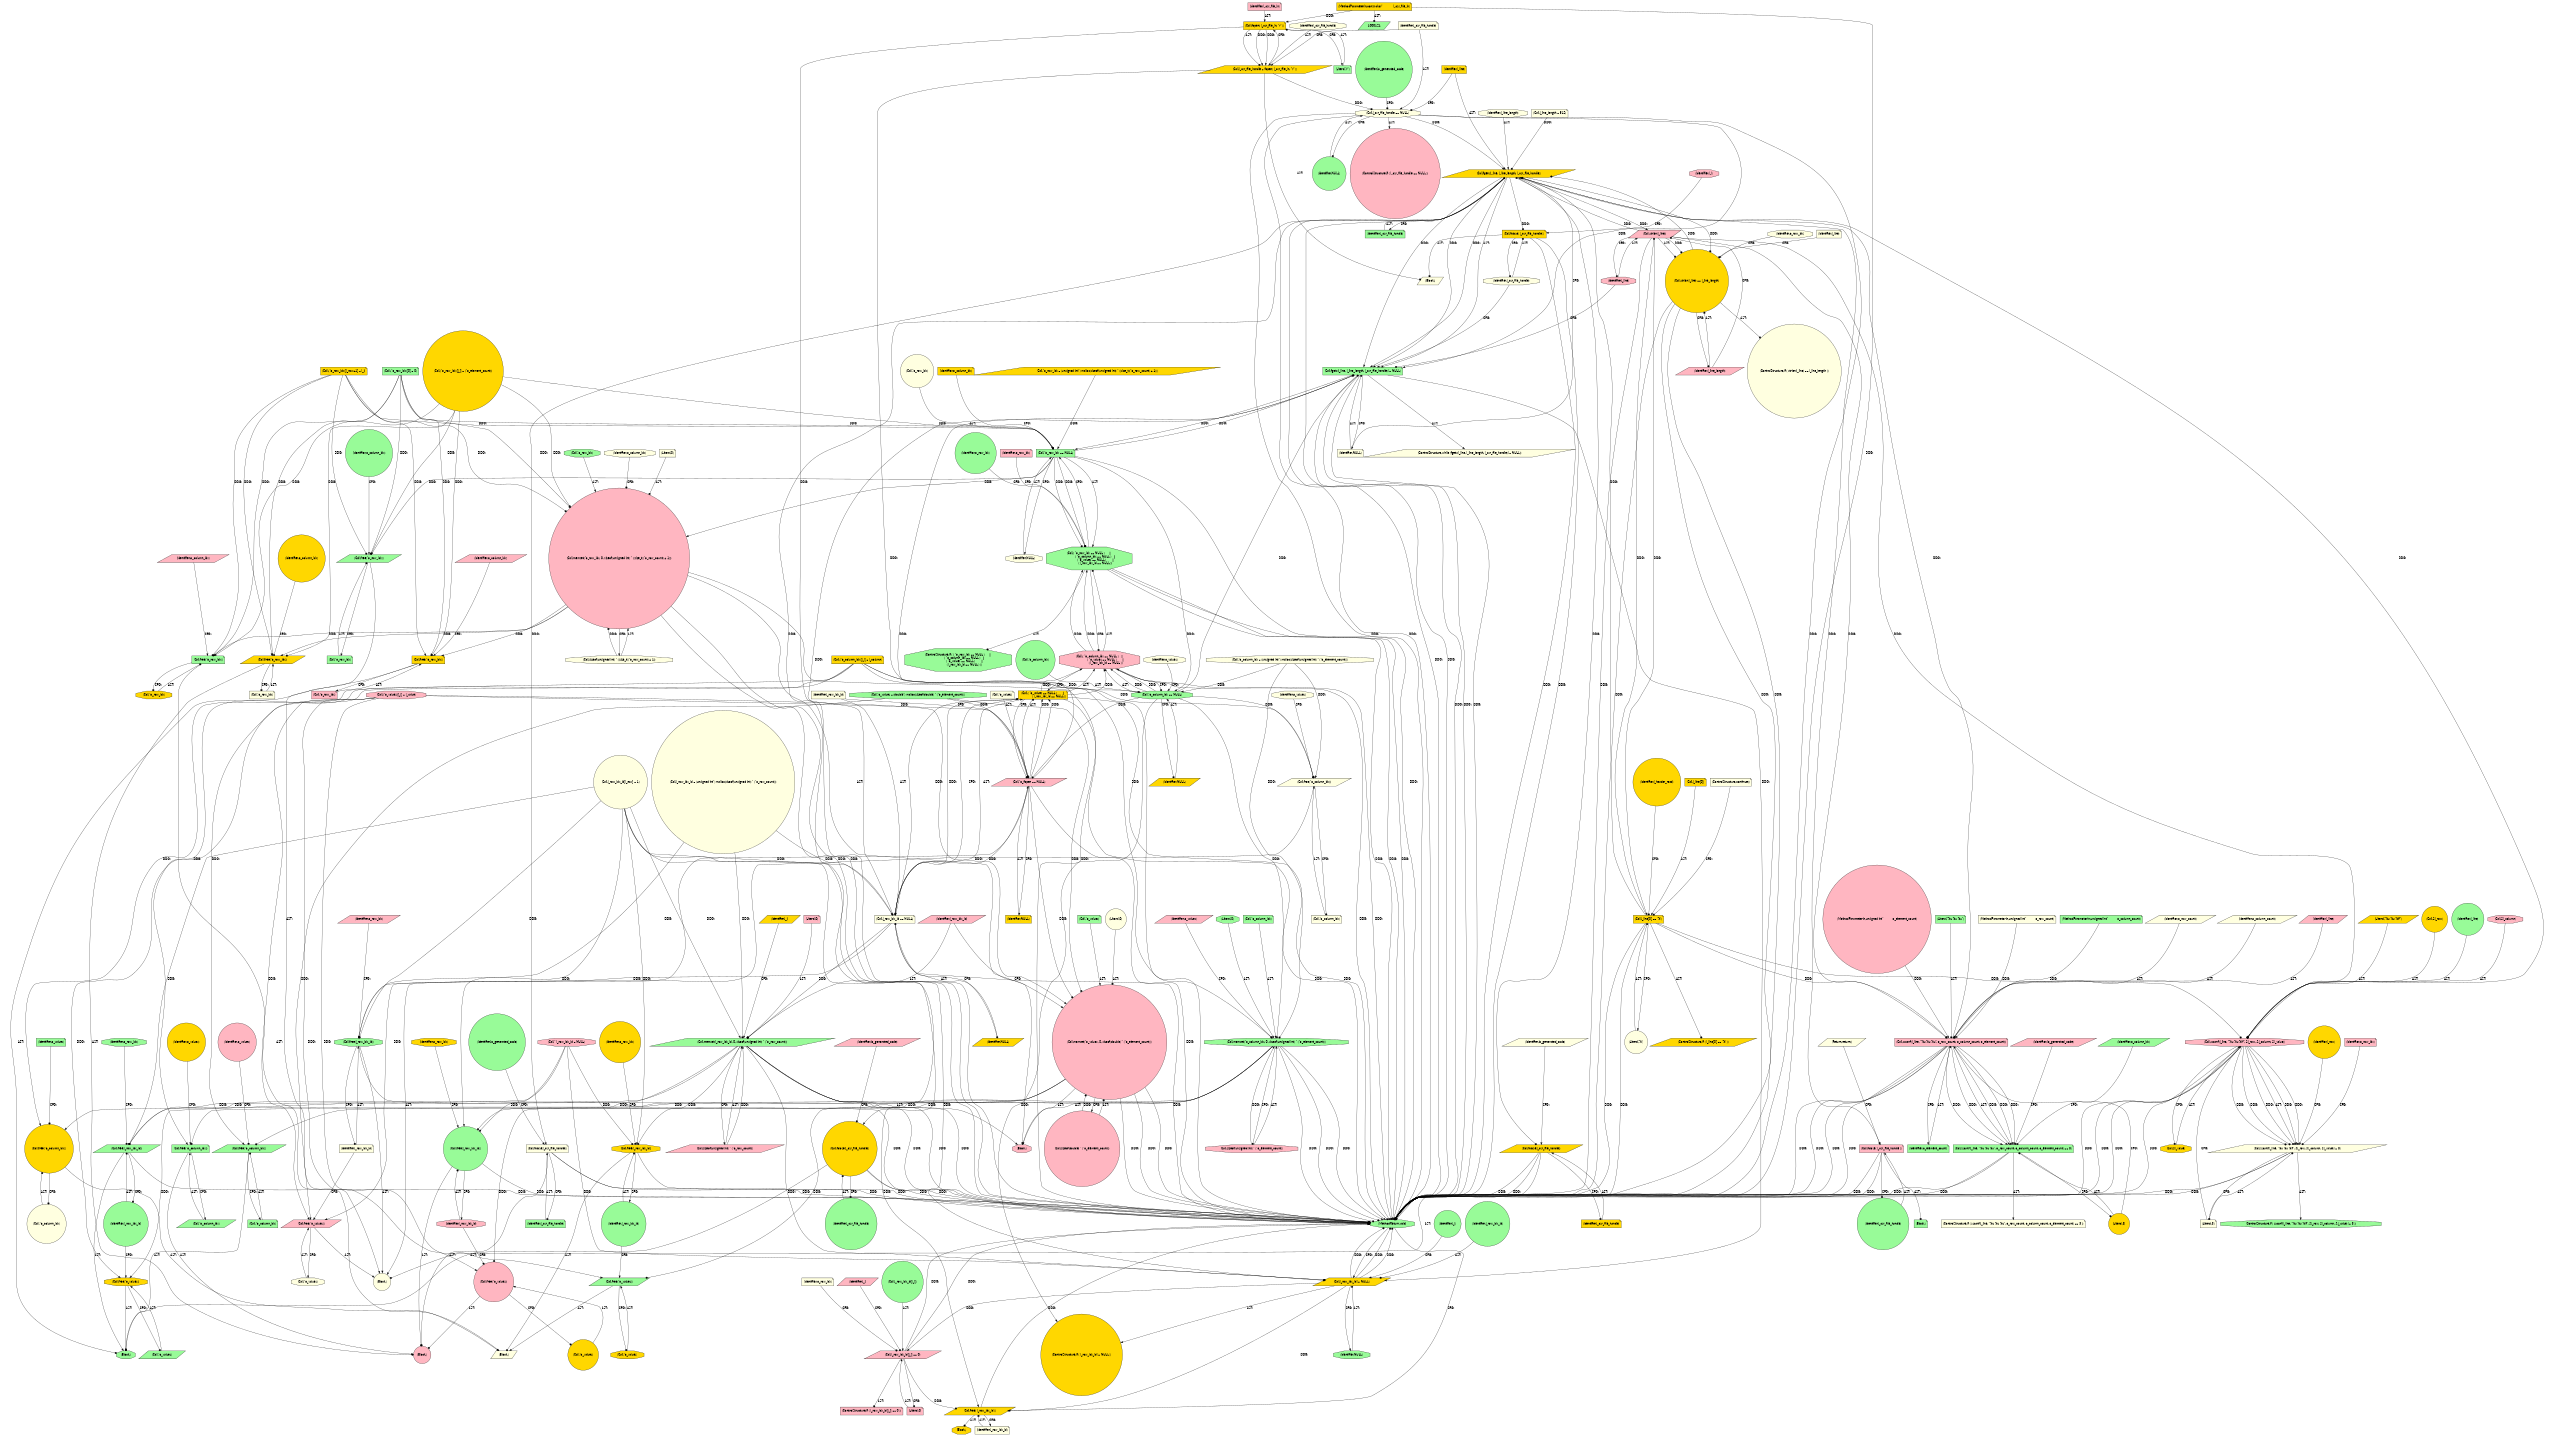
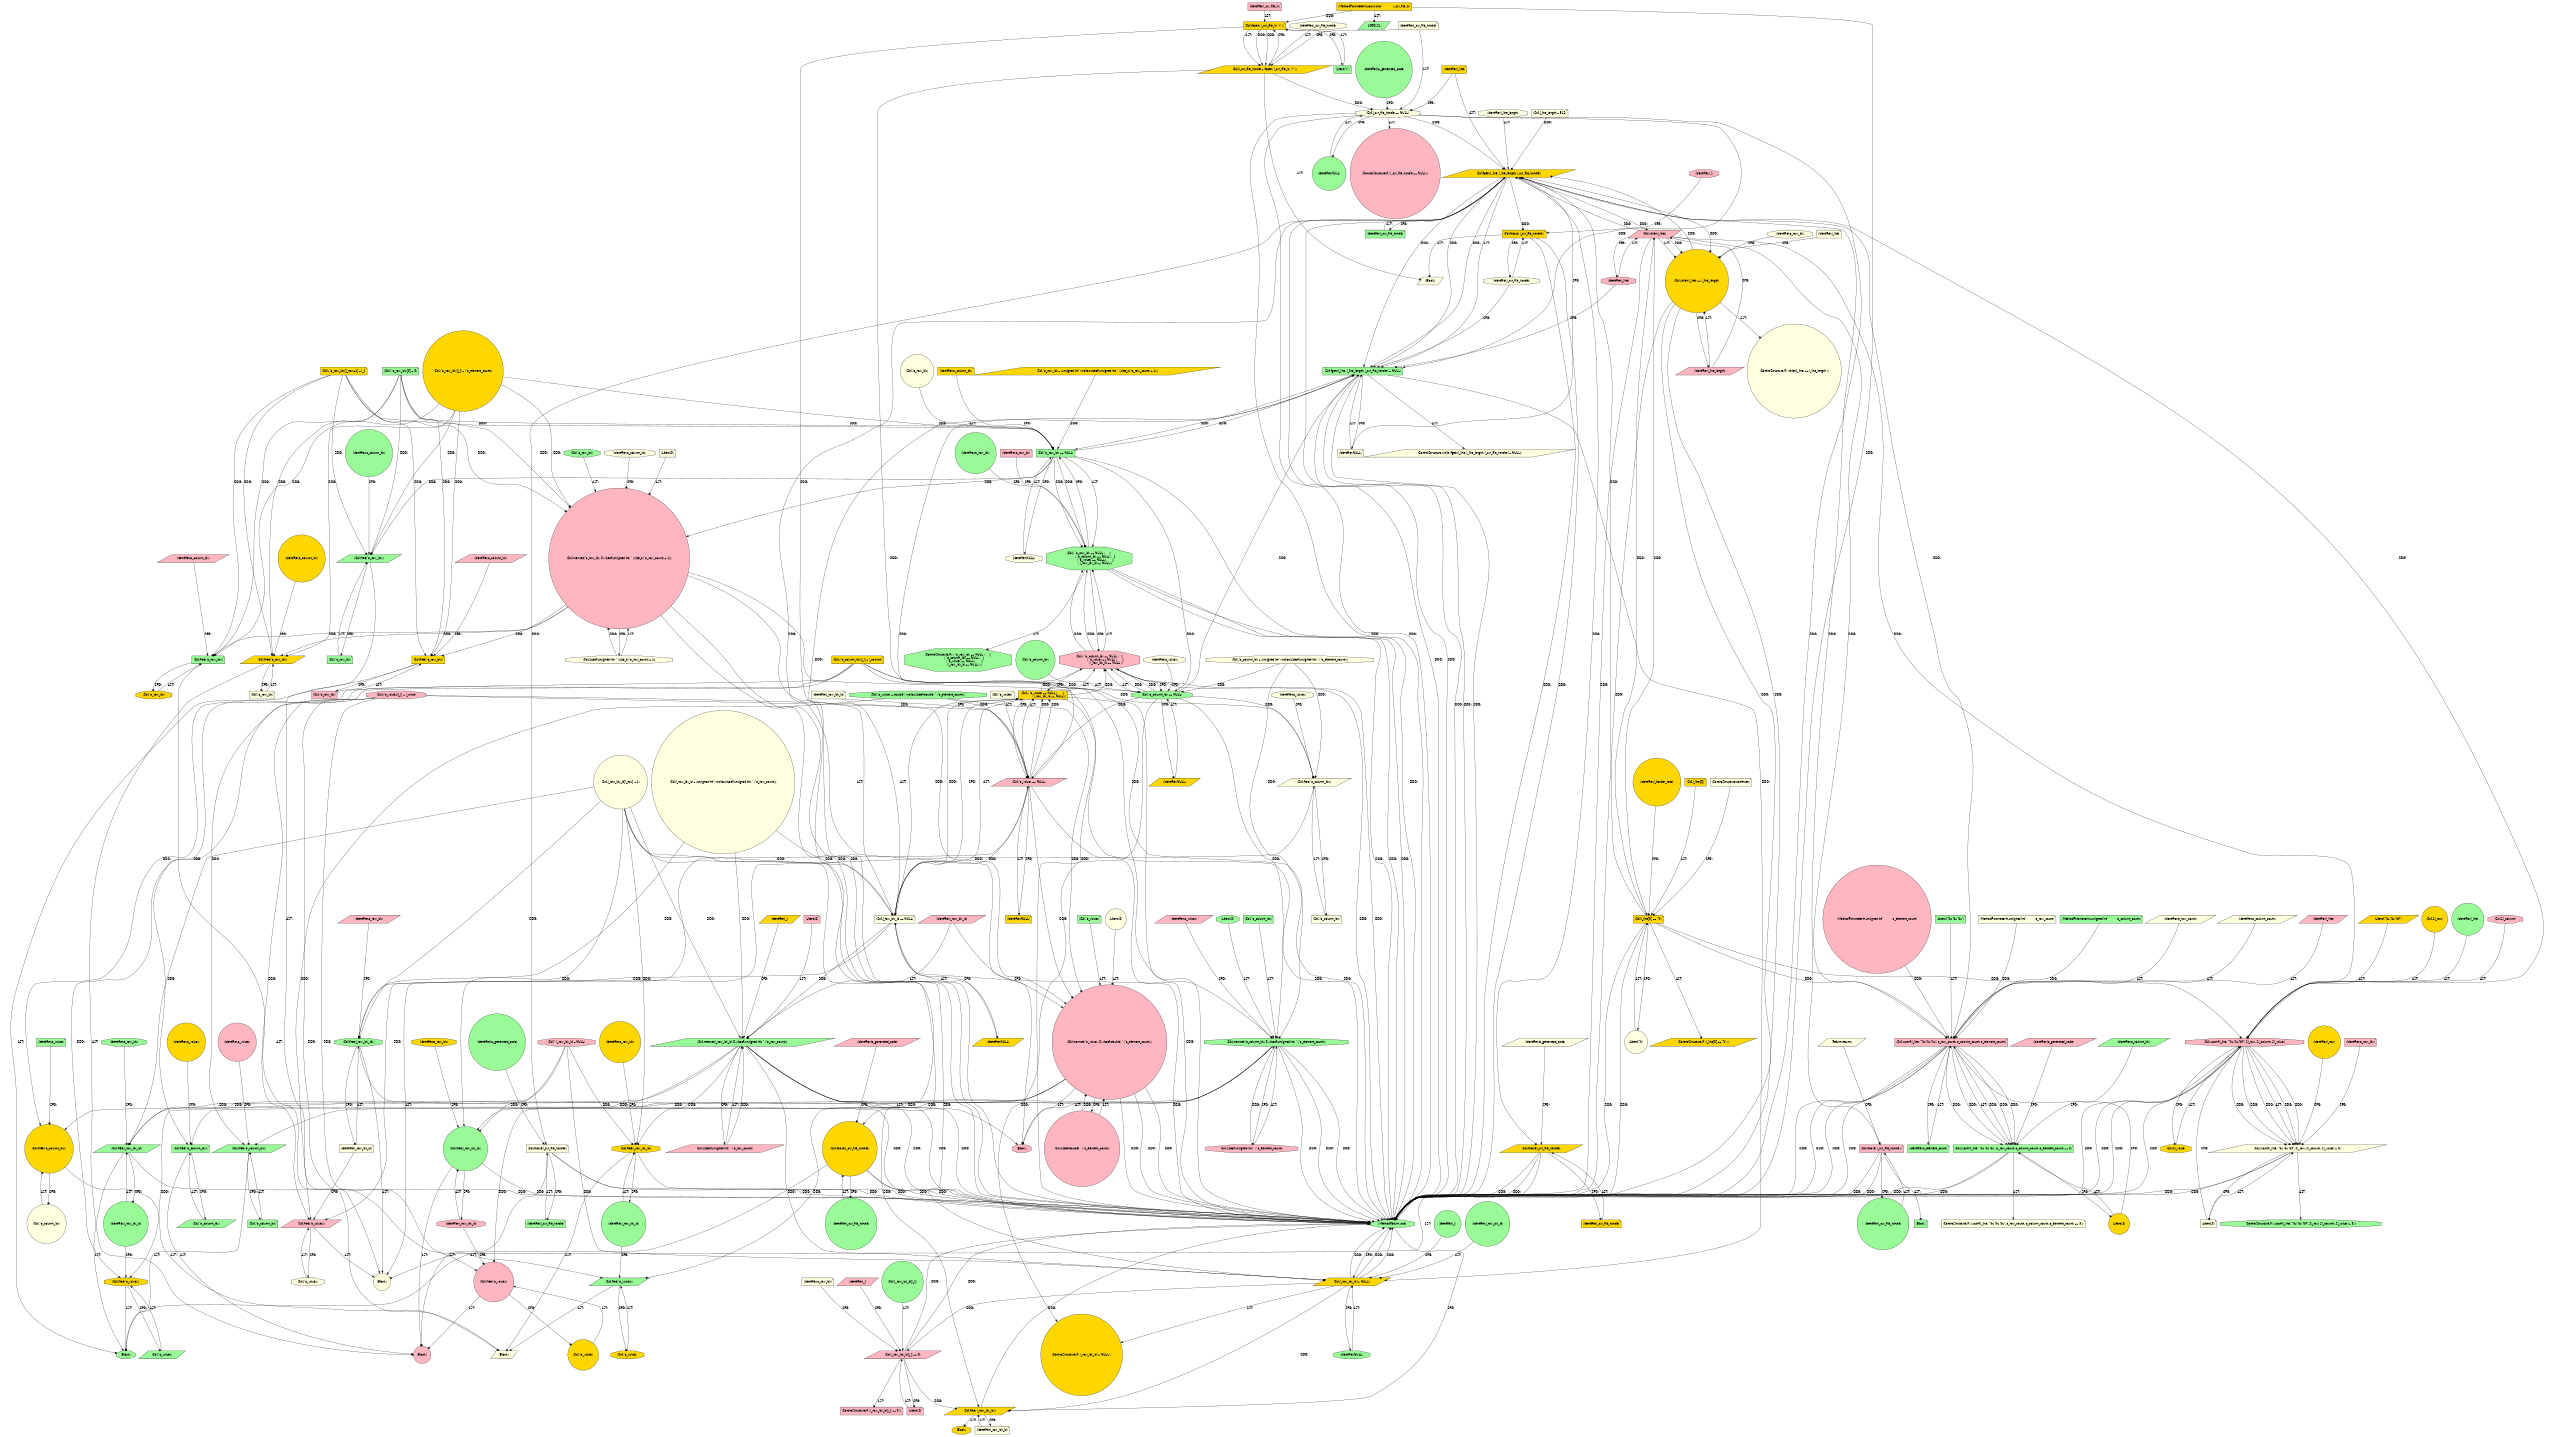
(1029, 782) -> (1029, 782)
